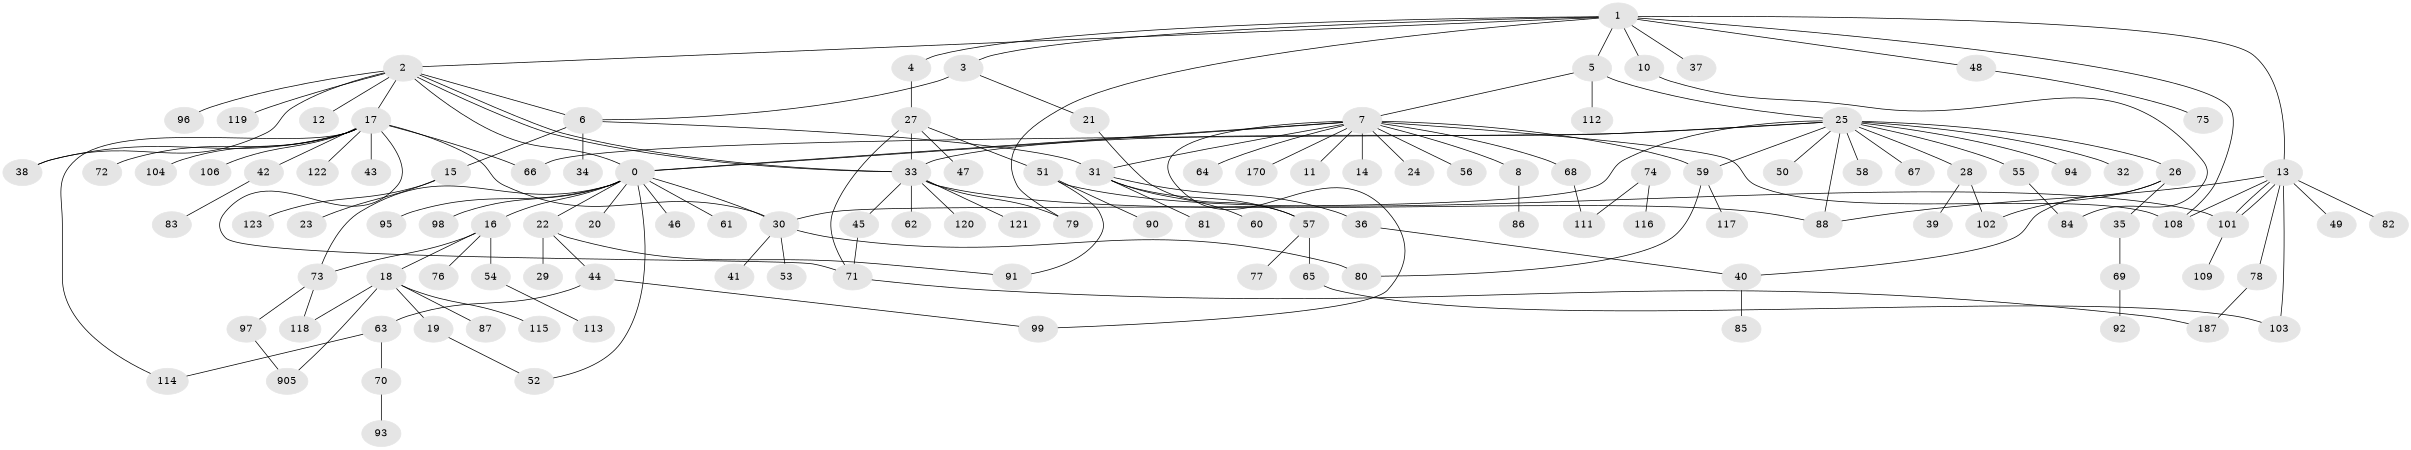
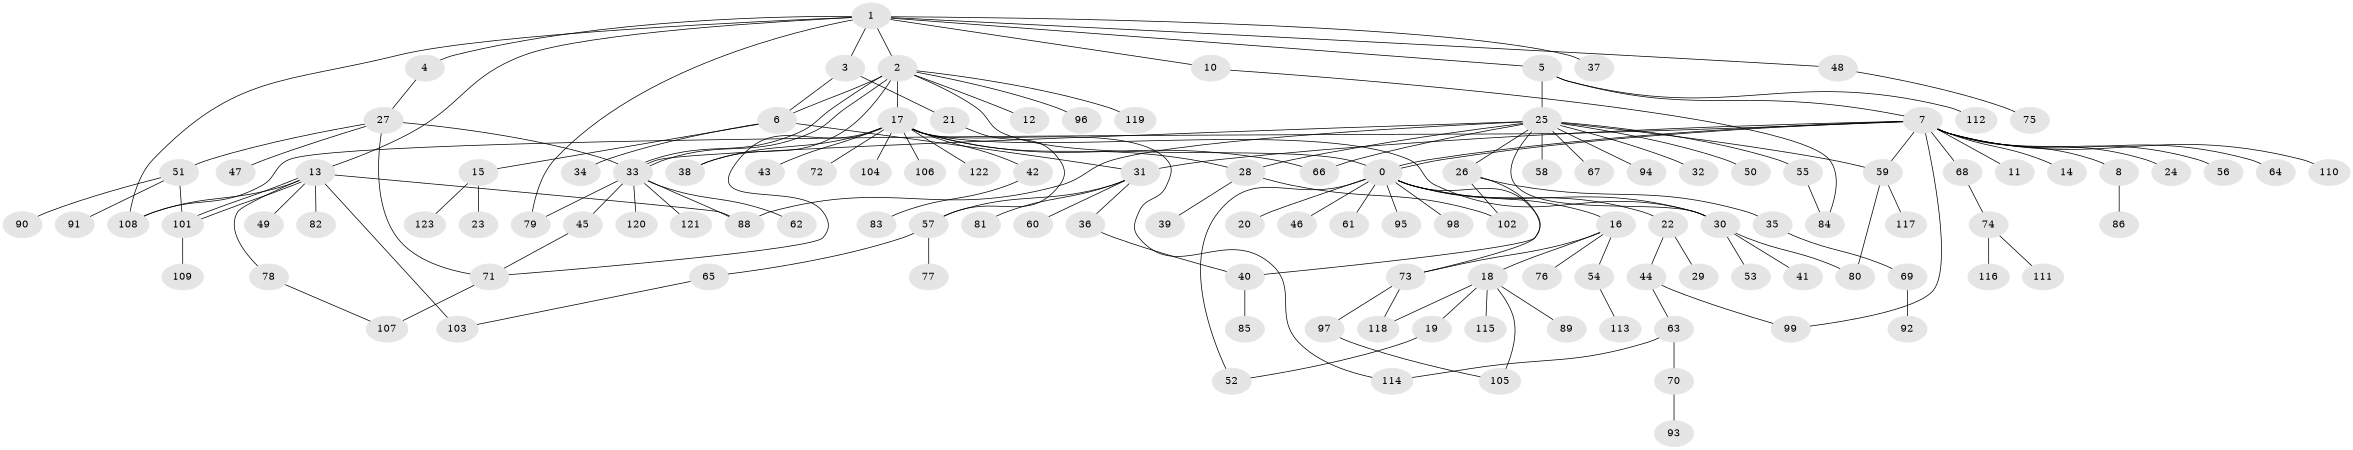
none -> (1069, 151)
(1256, 173) -> (2329, 173)
(1577, 197) -> (1976, 199)
(818, 260) -> none
(486, 329) -> (1567, 329)
(2208, 329) -> (387, 329)
(287, 381) -> (1500, 381)
